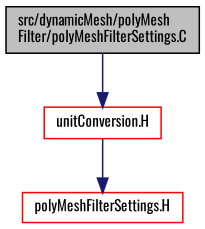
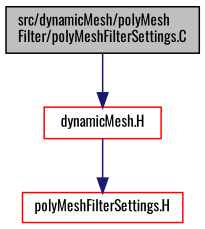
(103, 123) -> (103, 123)
